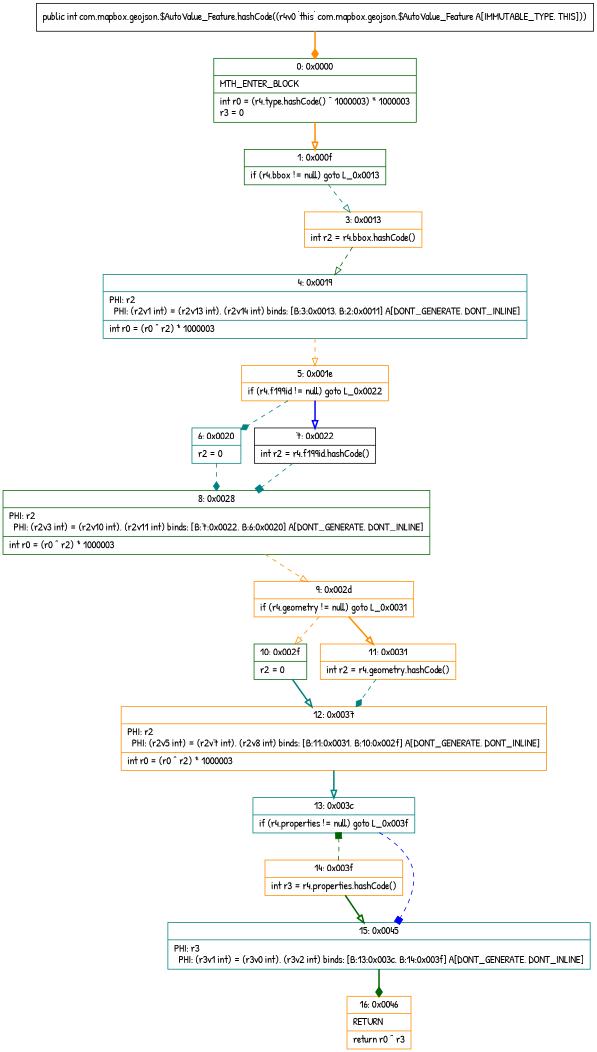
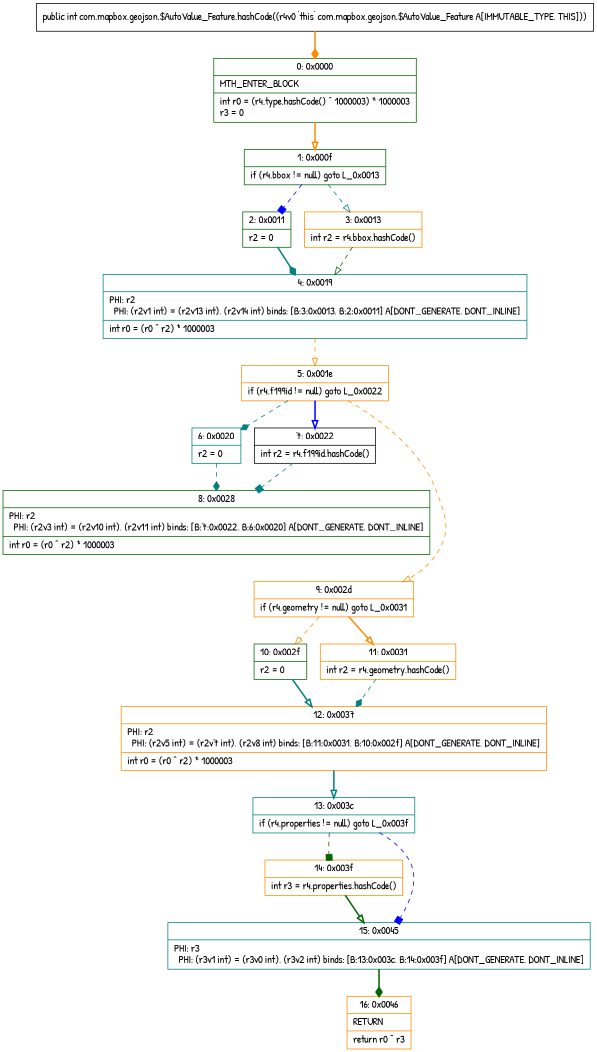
none -> (267, 230)
(283, 566) -> (431, 479)
(339, 850) -> (329, 843)
